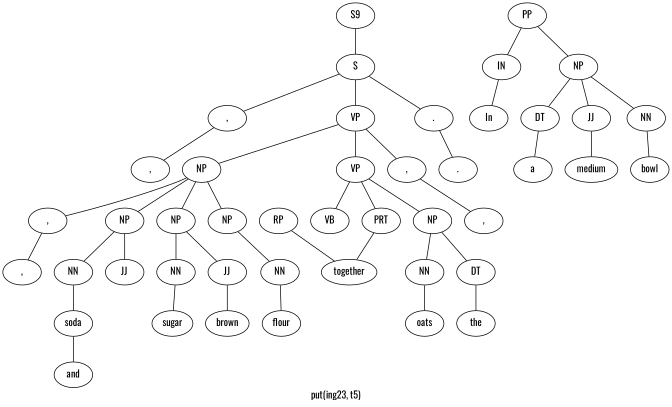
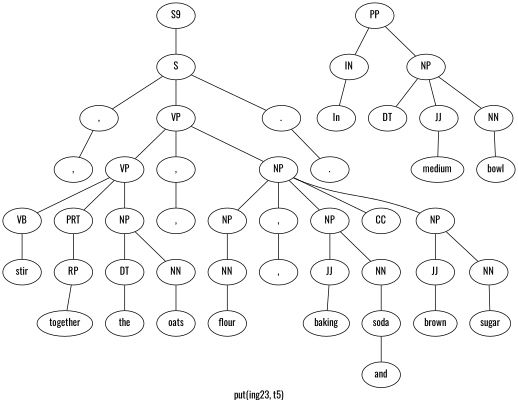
(533, 170) -> none
none -> (381, 221)
(365, 246) -> (73, 247)
none -> (22, 272)
none -> (326, 323)
